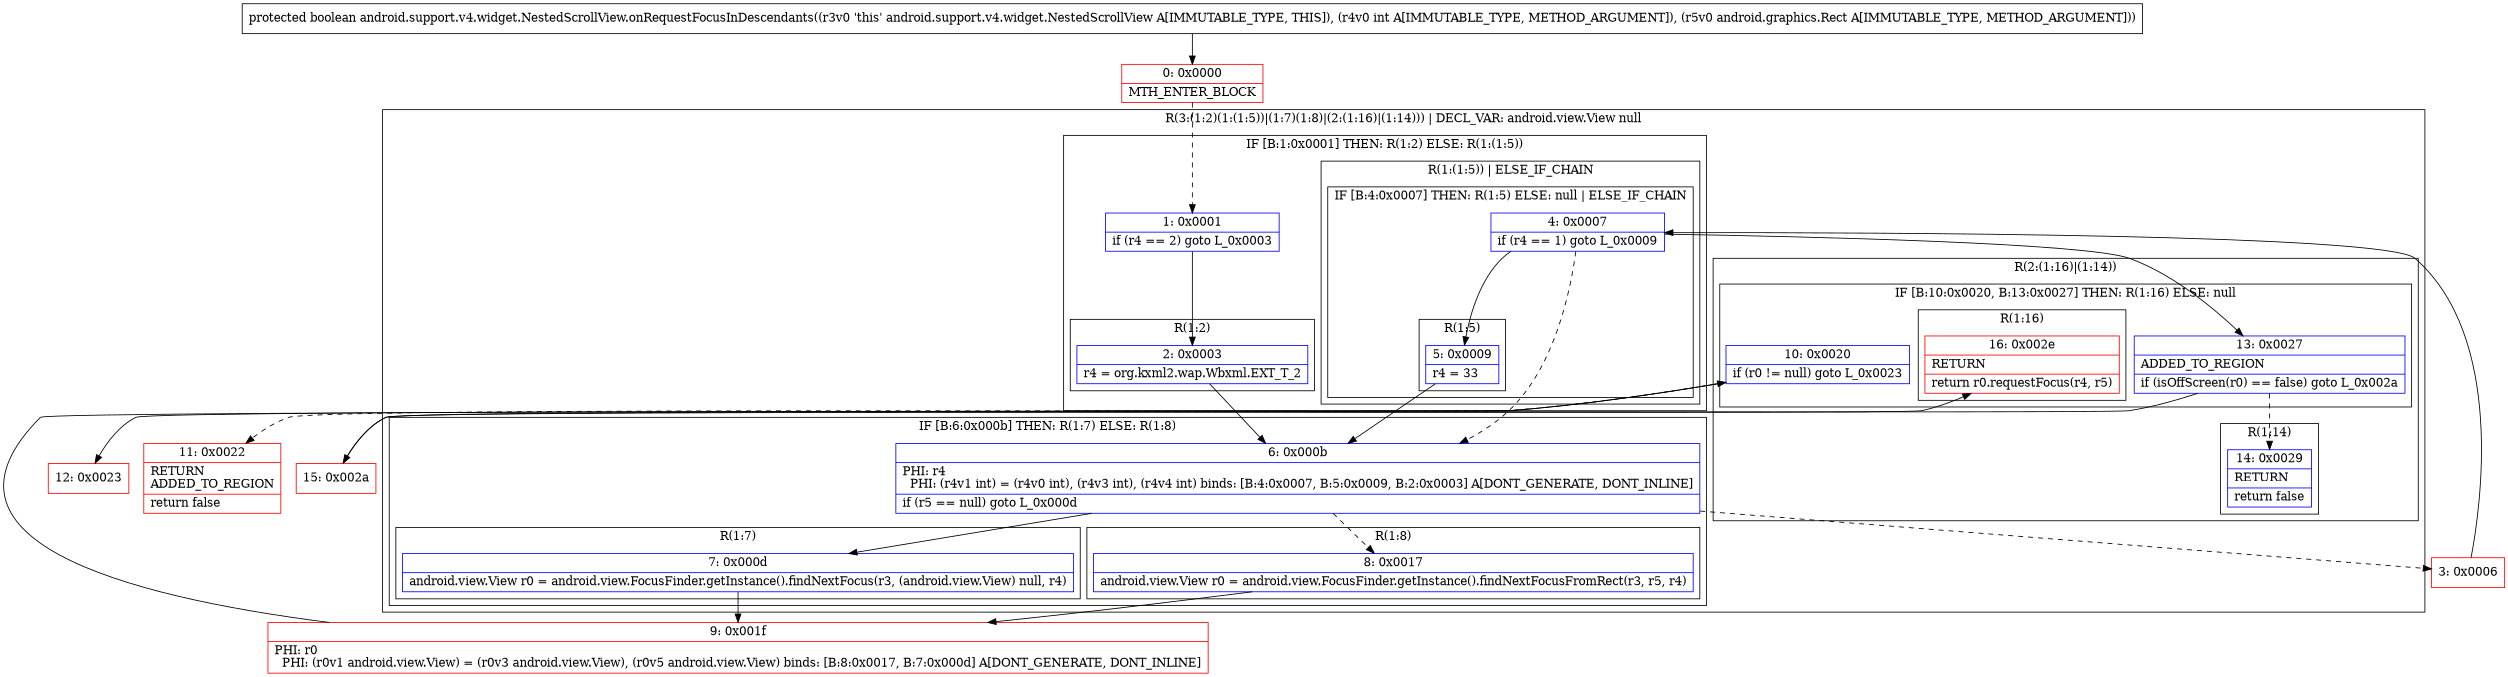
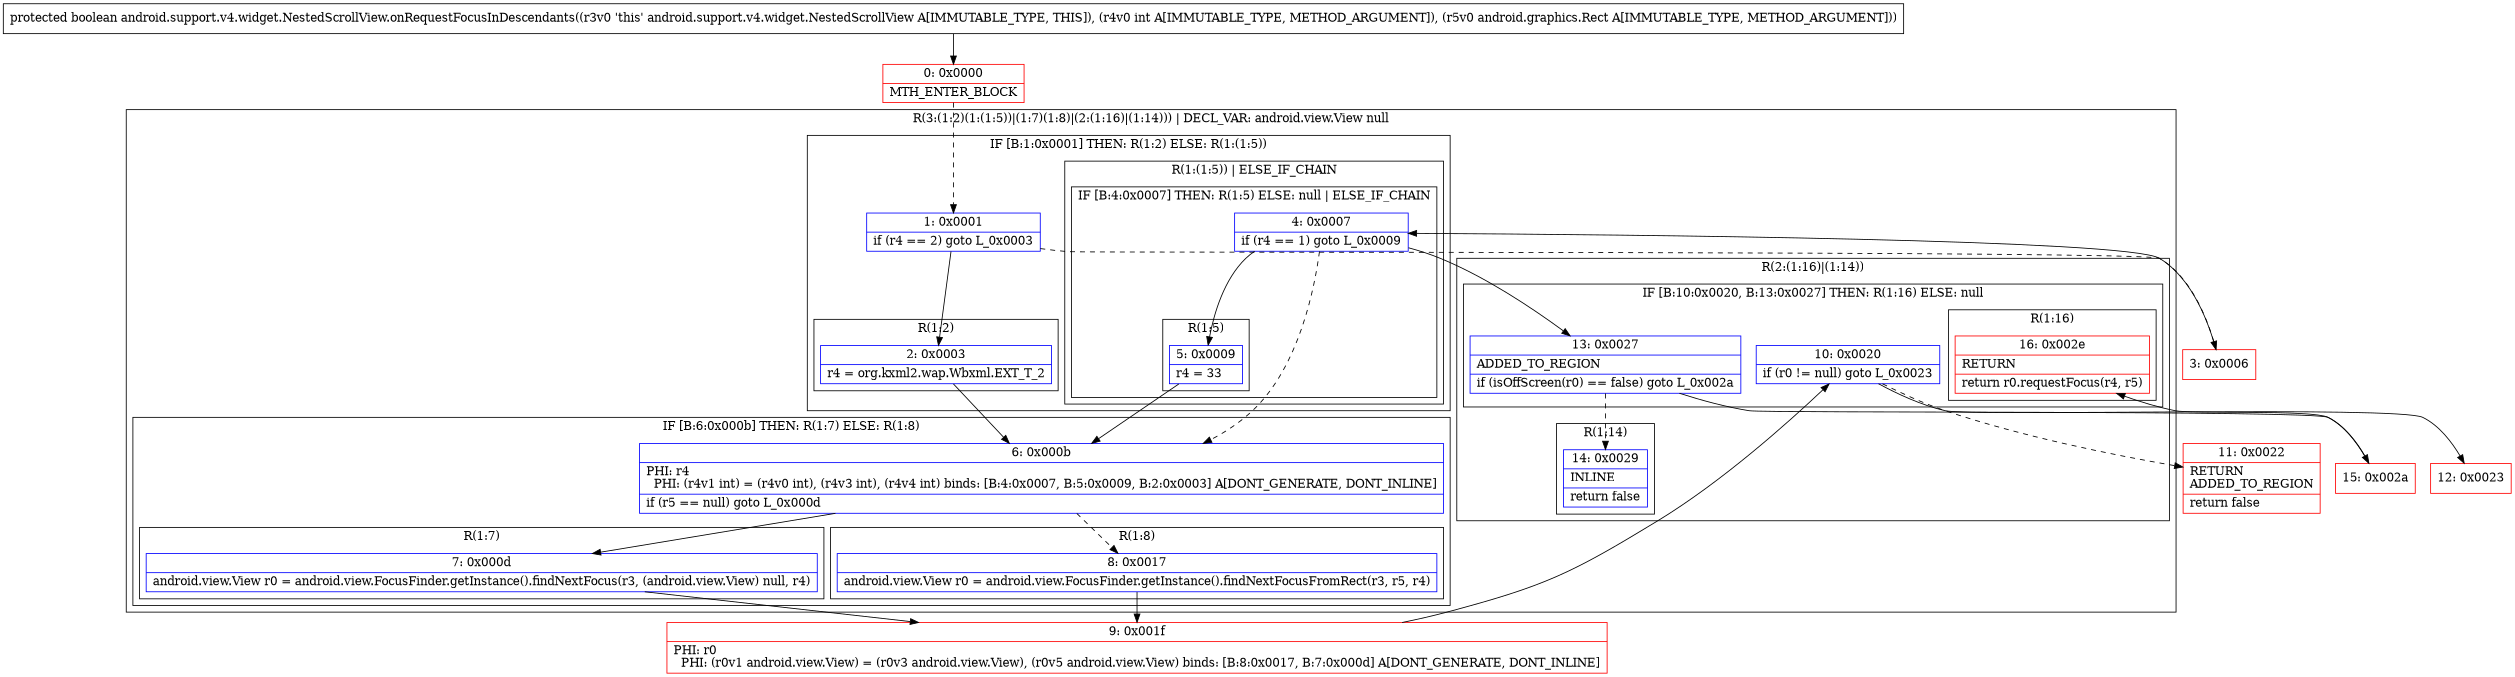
(2261, 478) -> (1593, 478)
(2062, 540) -> (1651, 253)
